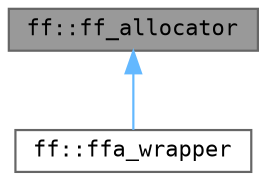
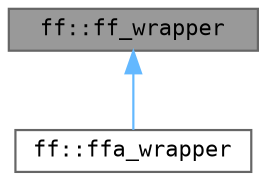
(133, 30) -> (133, 30)
